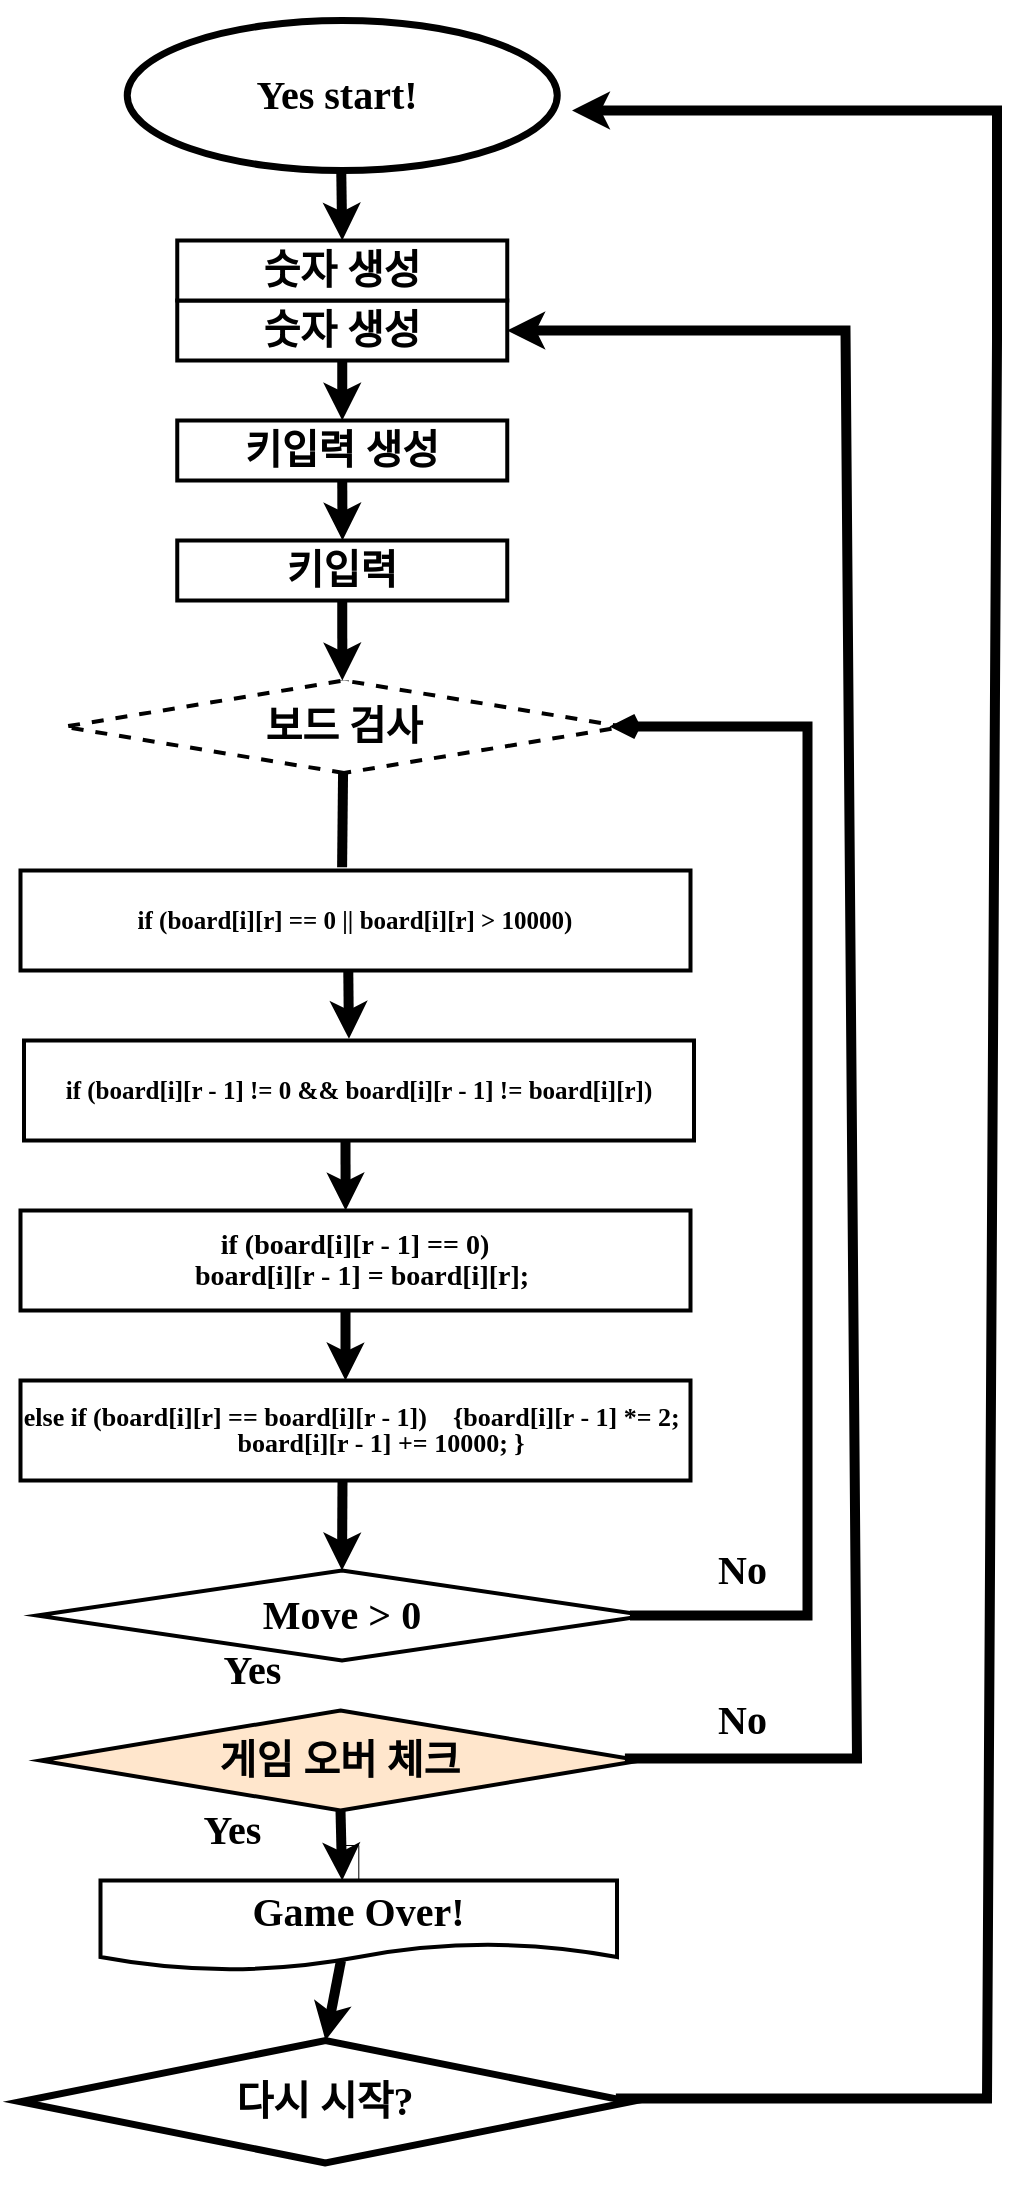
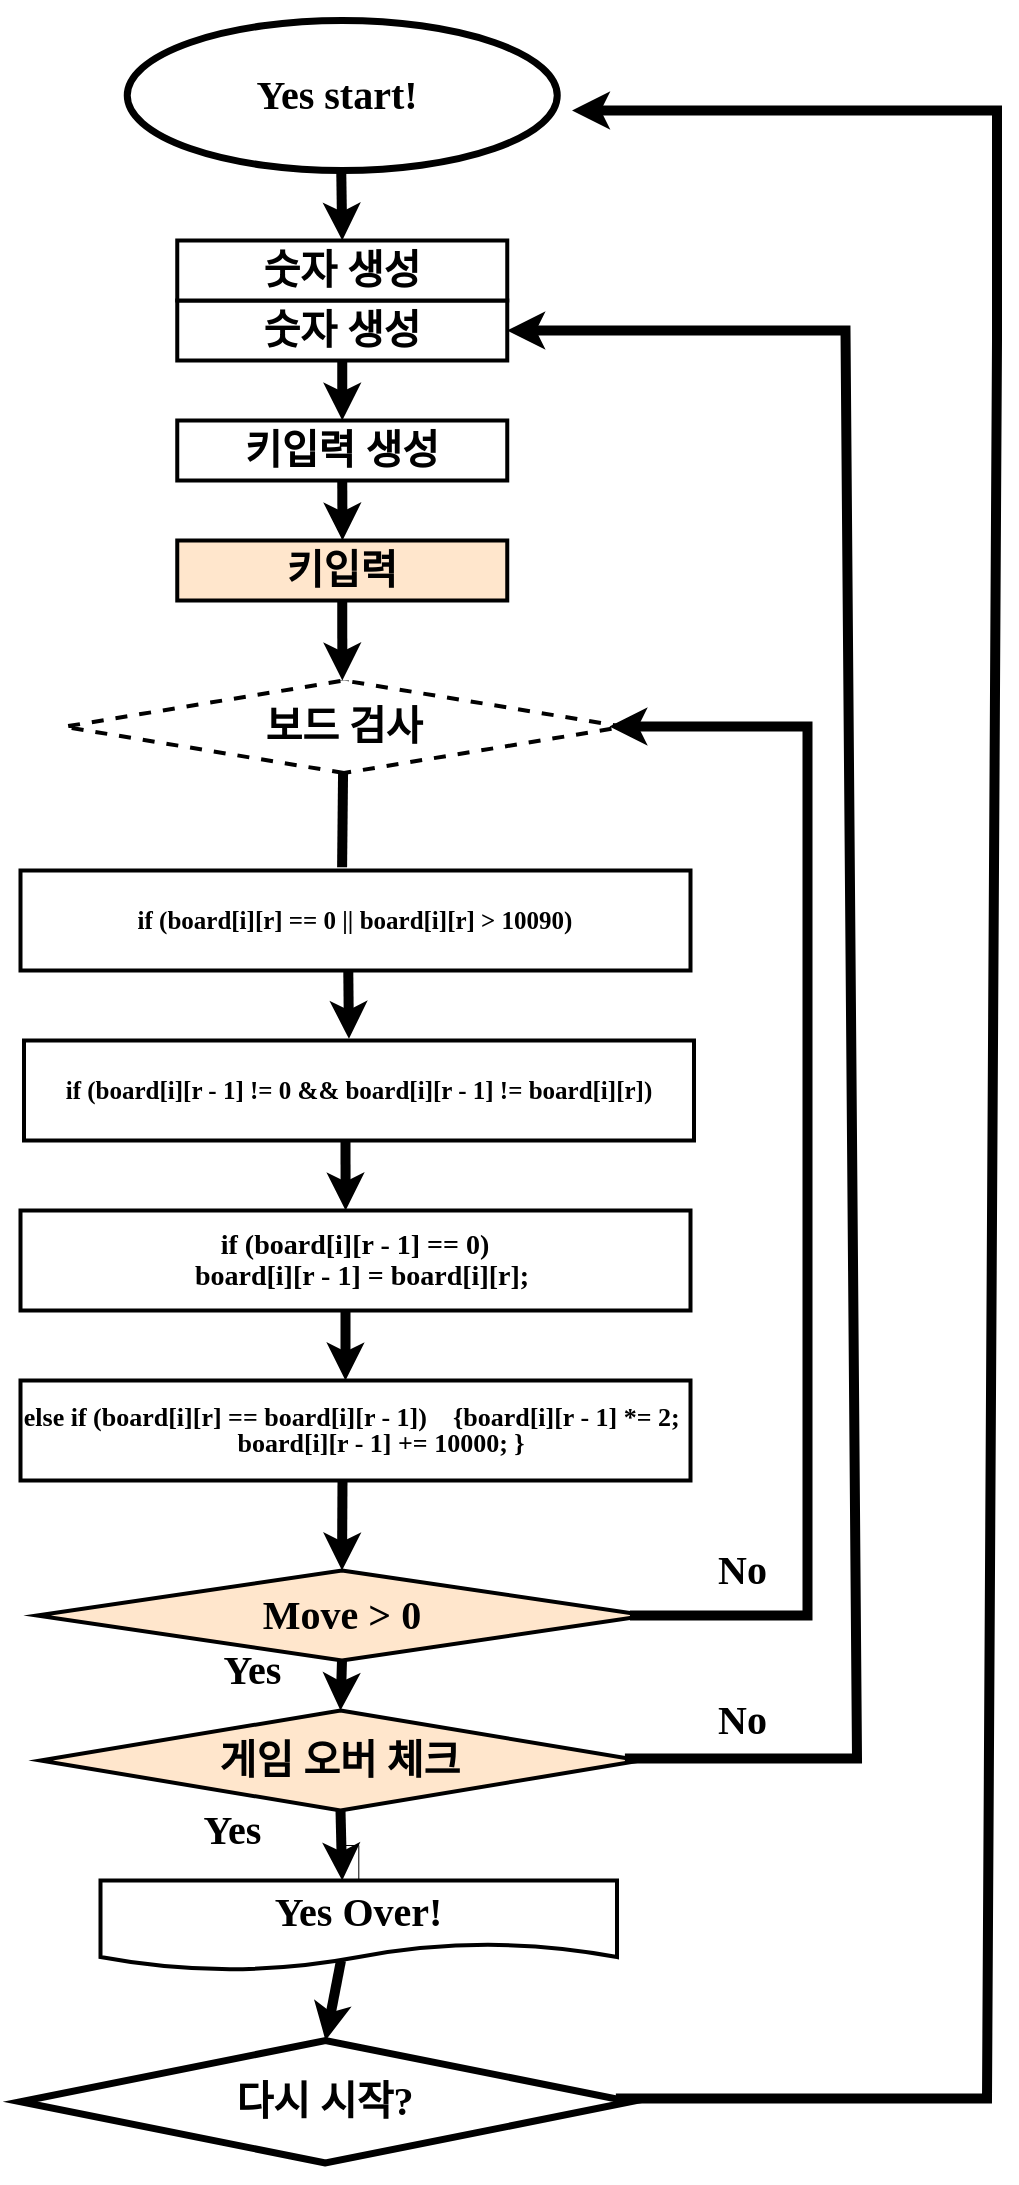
none -> (342, 541)
(342, 571) -> (342, 571)
(356, 921) -> (356, 921)
(342, 1616) -> (342, 1616)
(630, 1616) -> (630, 1616)
none -> (342, 1674)
(359, 1913) -> (359, 1913)
